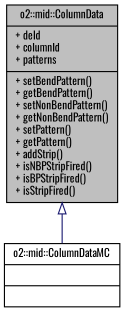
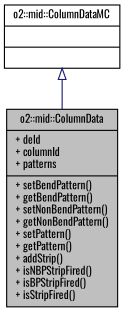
(62, 229) -> (62, 94)
